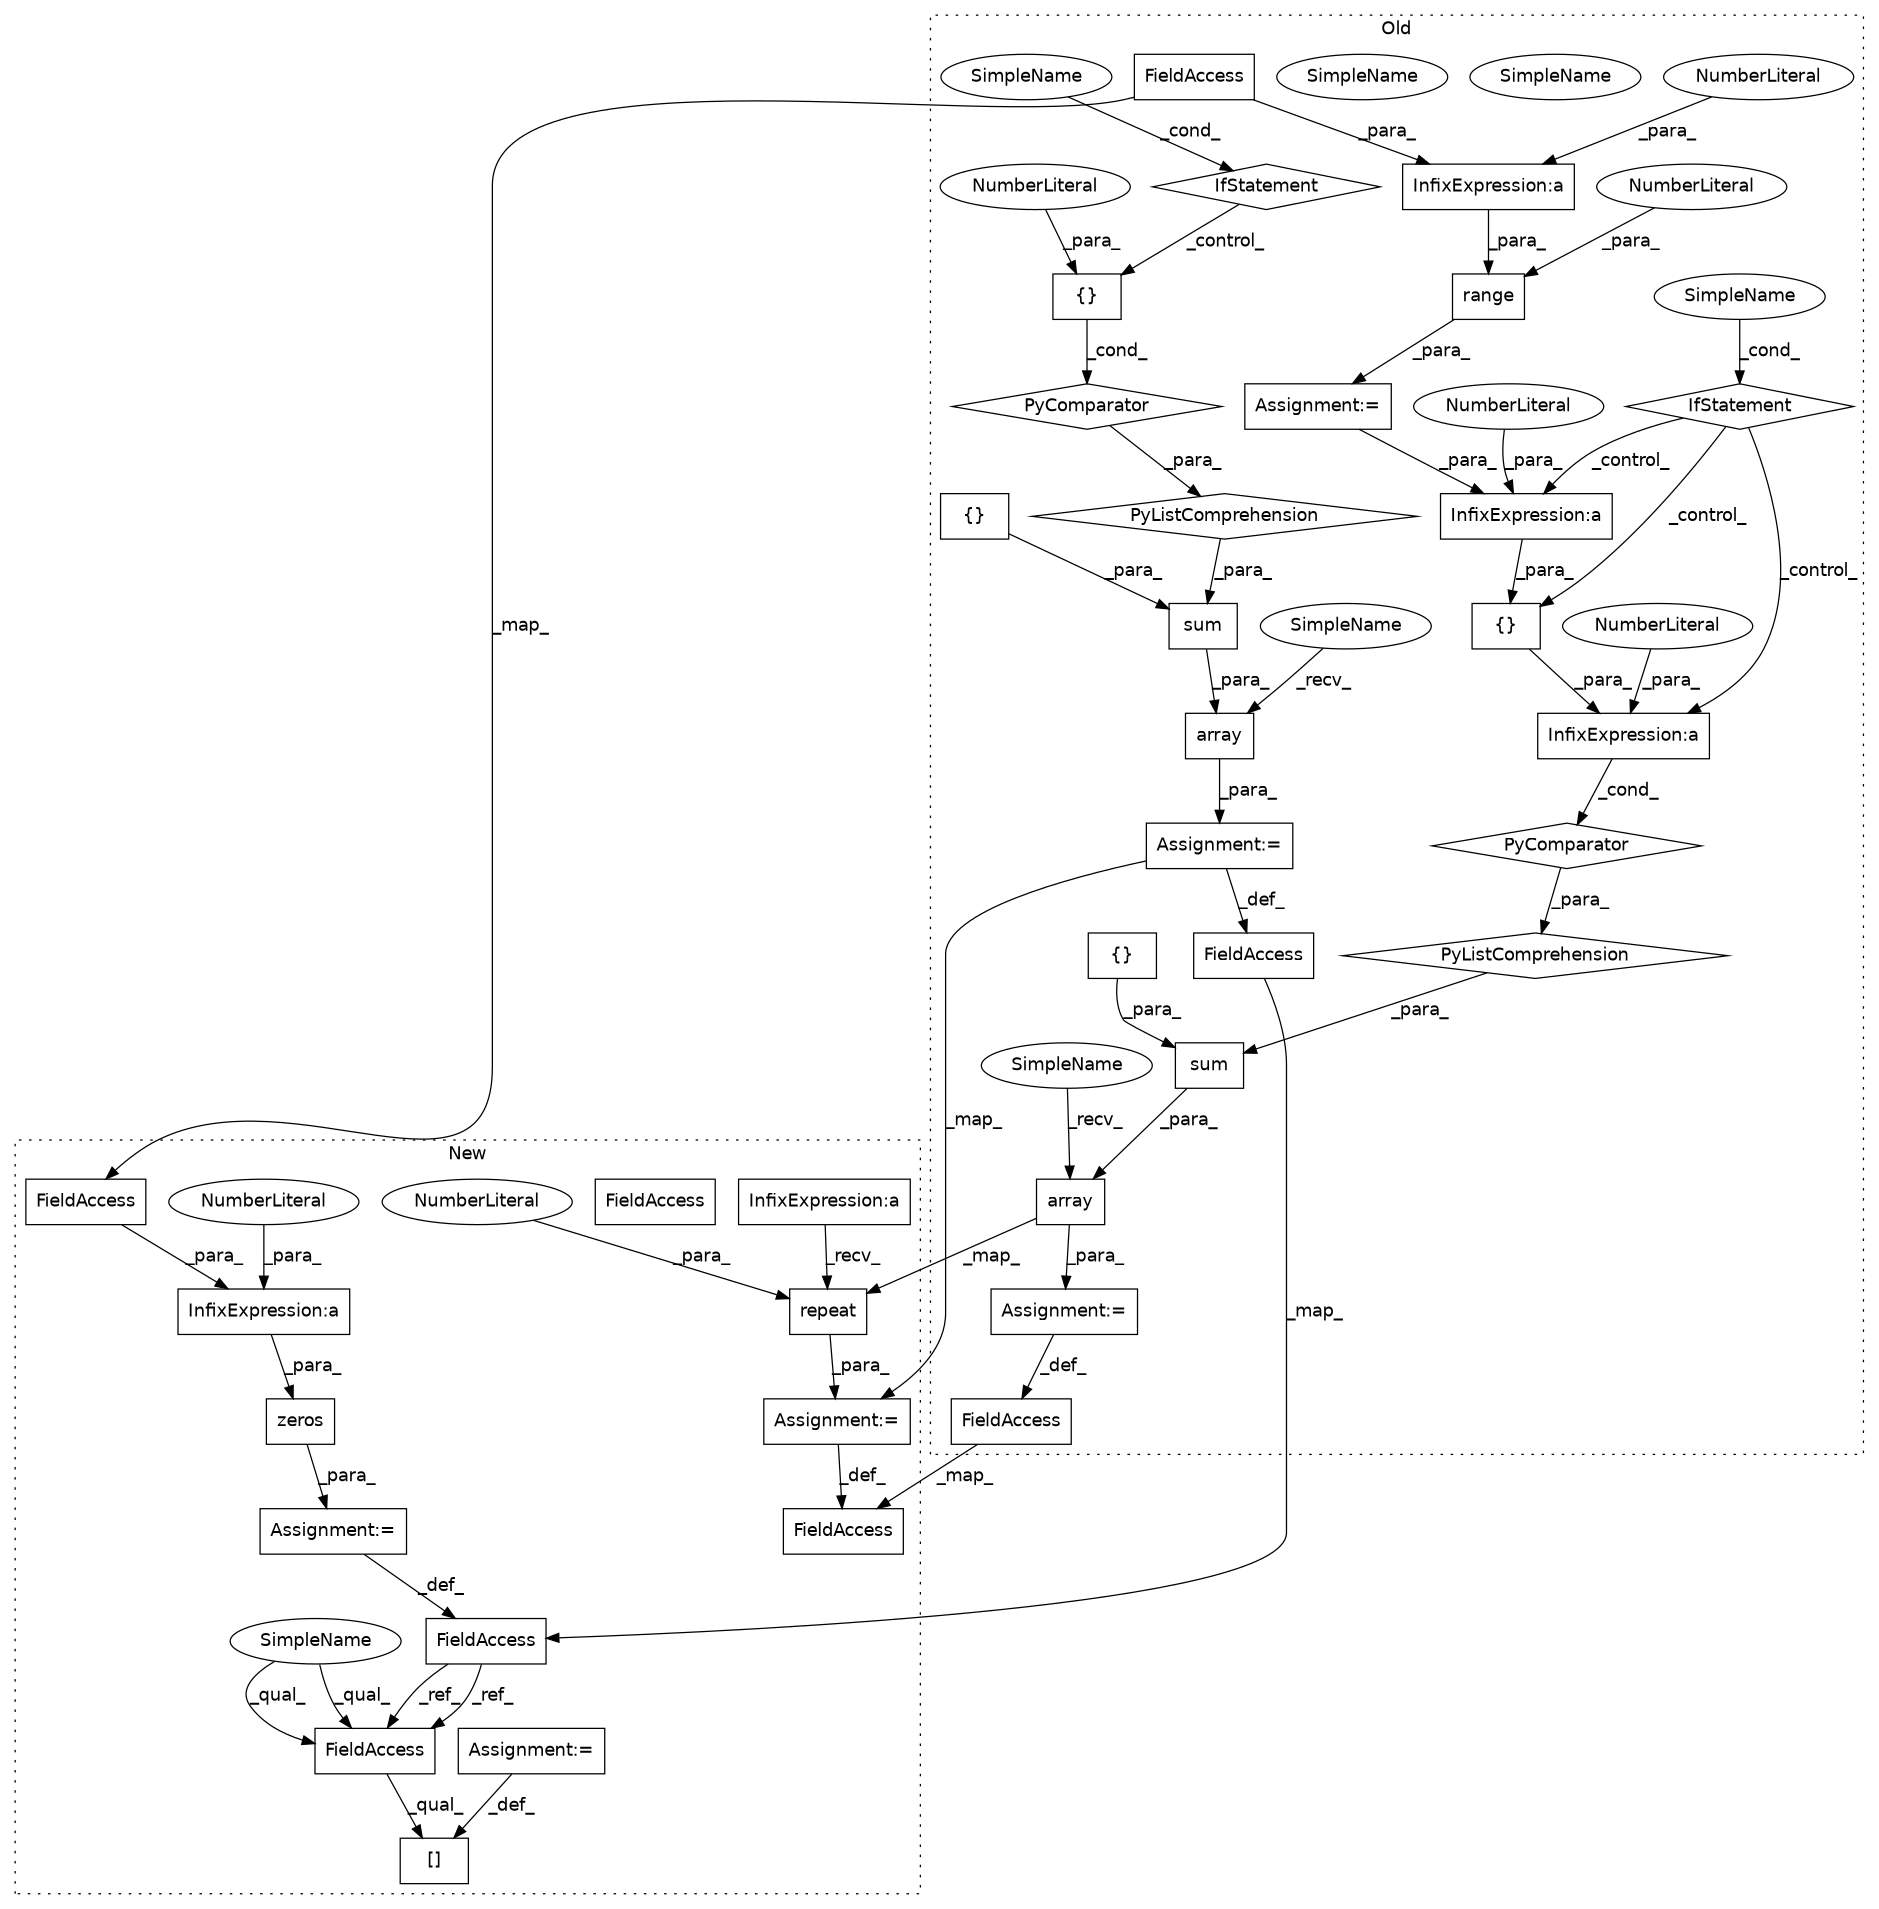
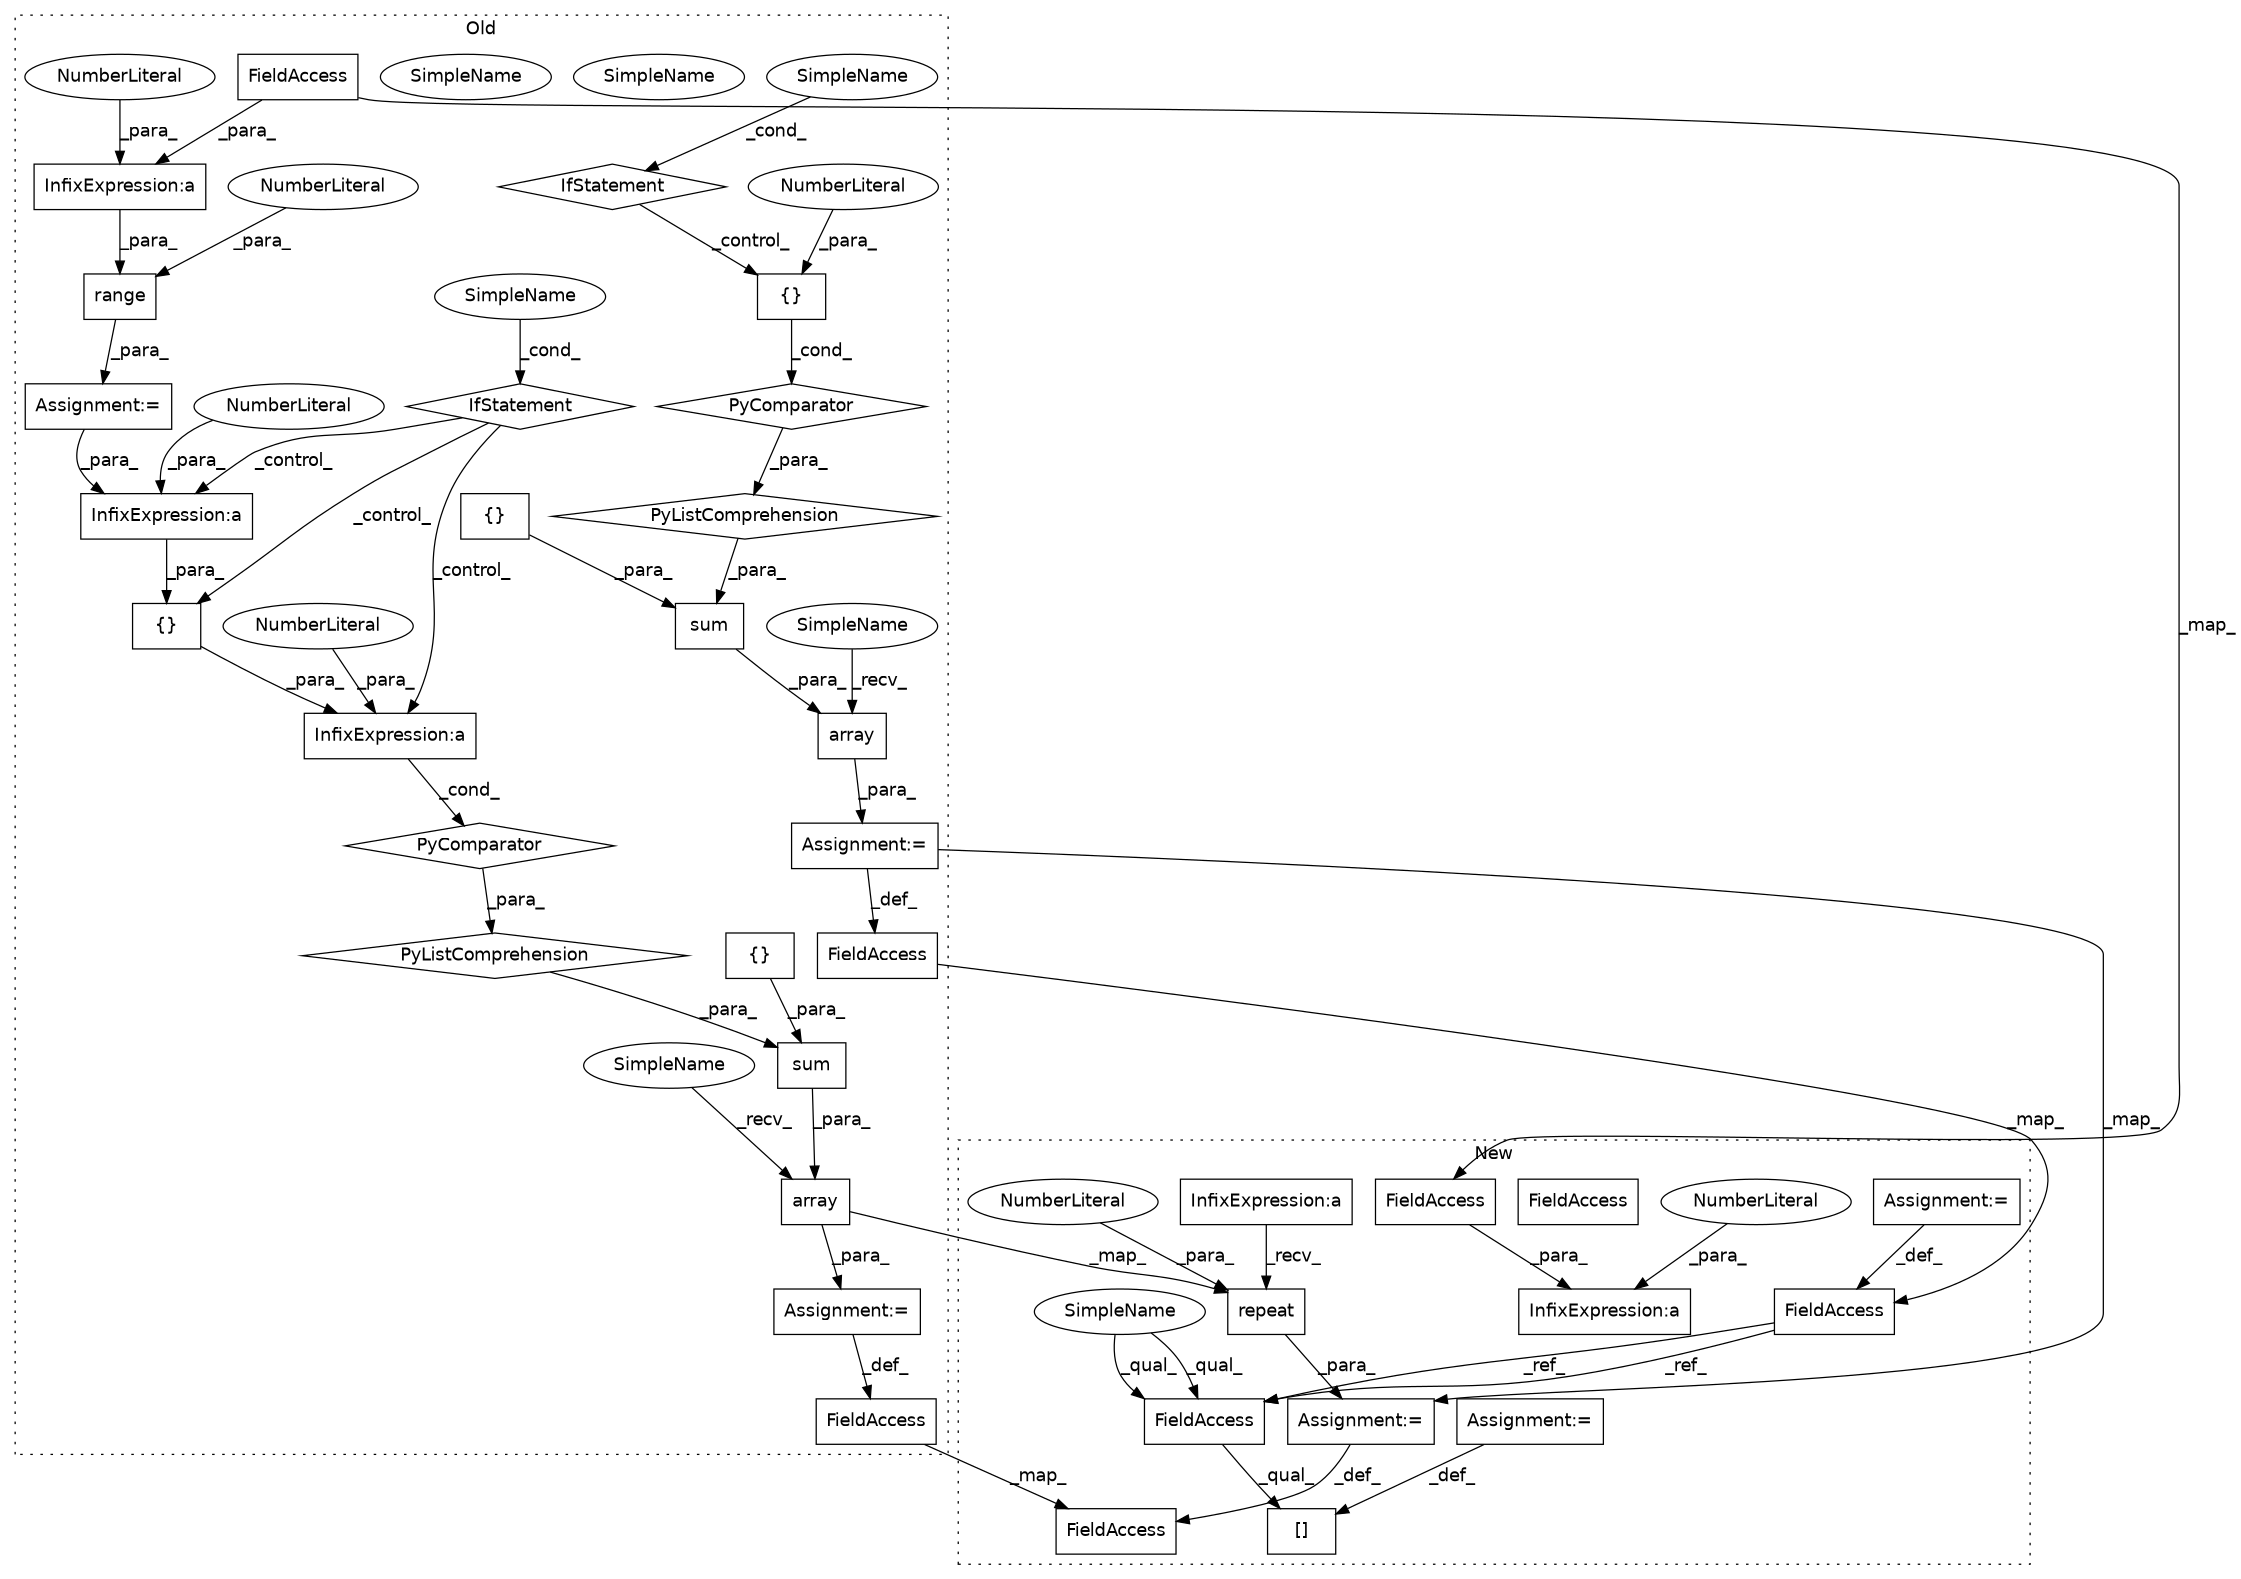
(300, 1422) -> none
